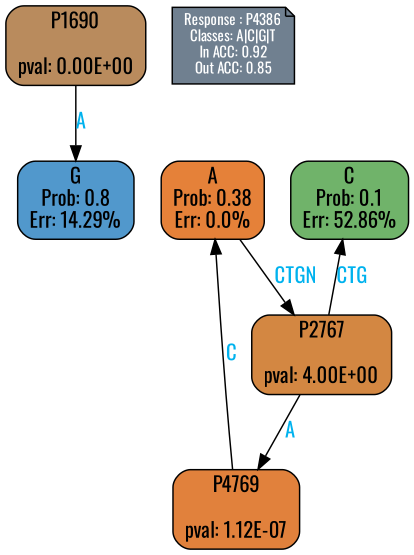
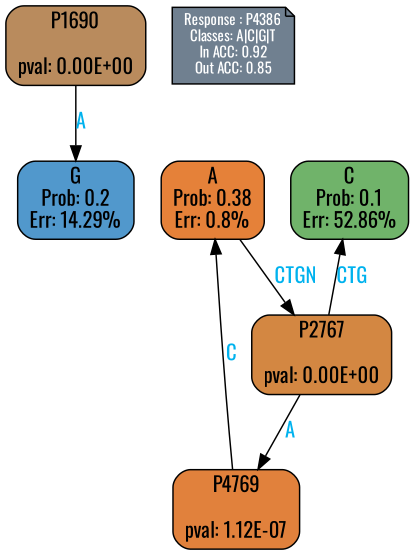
(76, 200) -> (76, 200)
(213, 200) -> (213, 200)
(322, 355) -> (322, 355)
